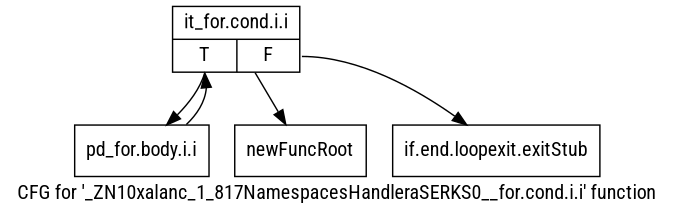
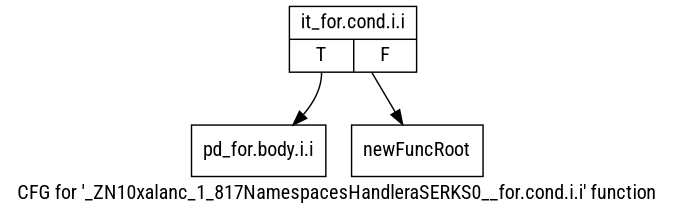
(200, 108) -> none
(496, 151) -> none
